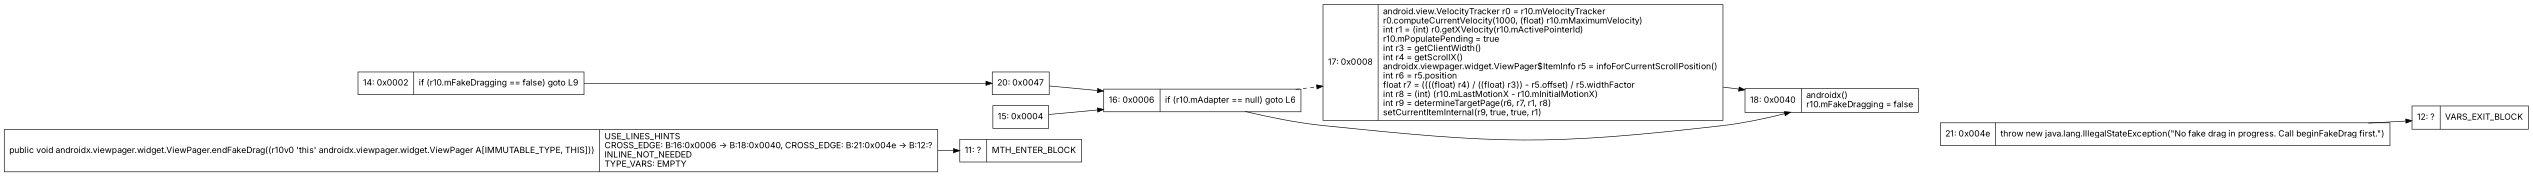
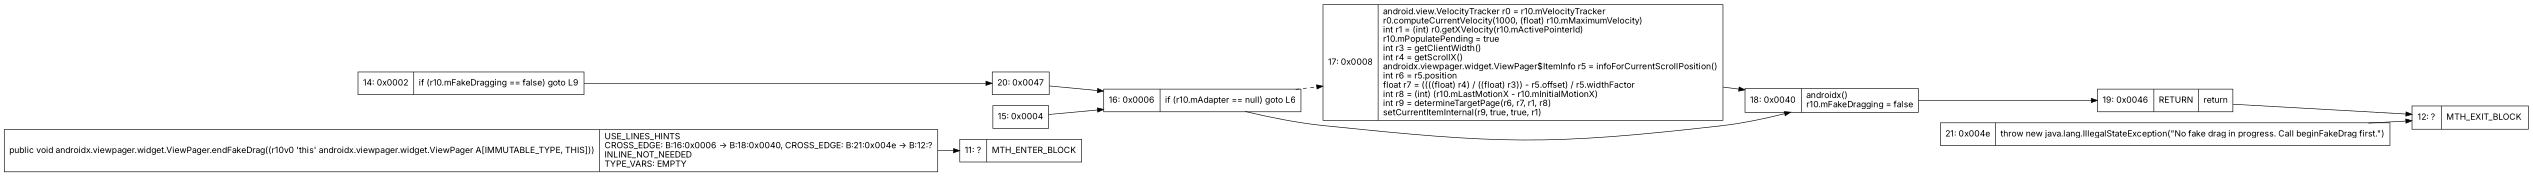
none -> (2165, 100)
(2484, 117) -> (2484, 117)
